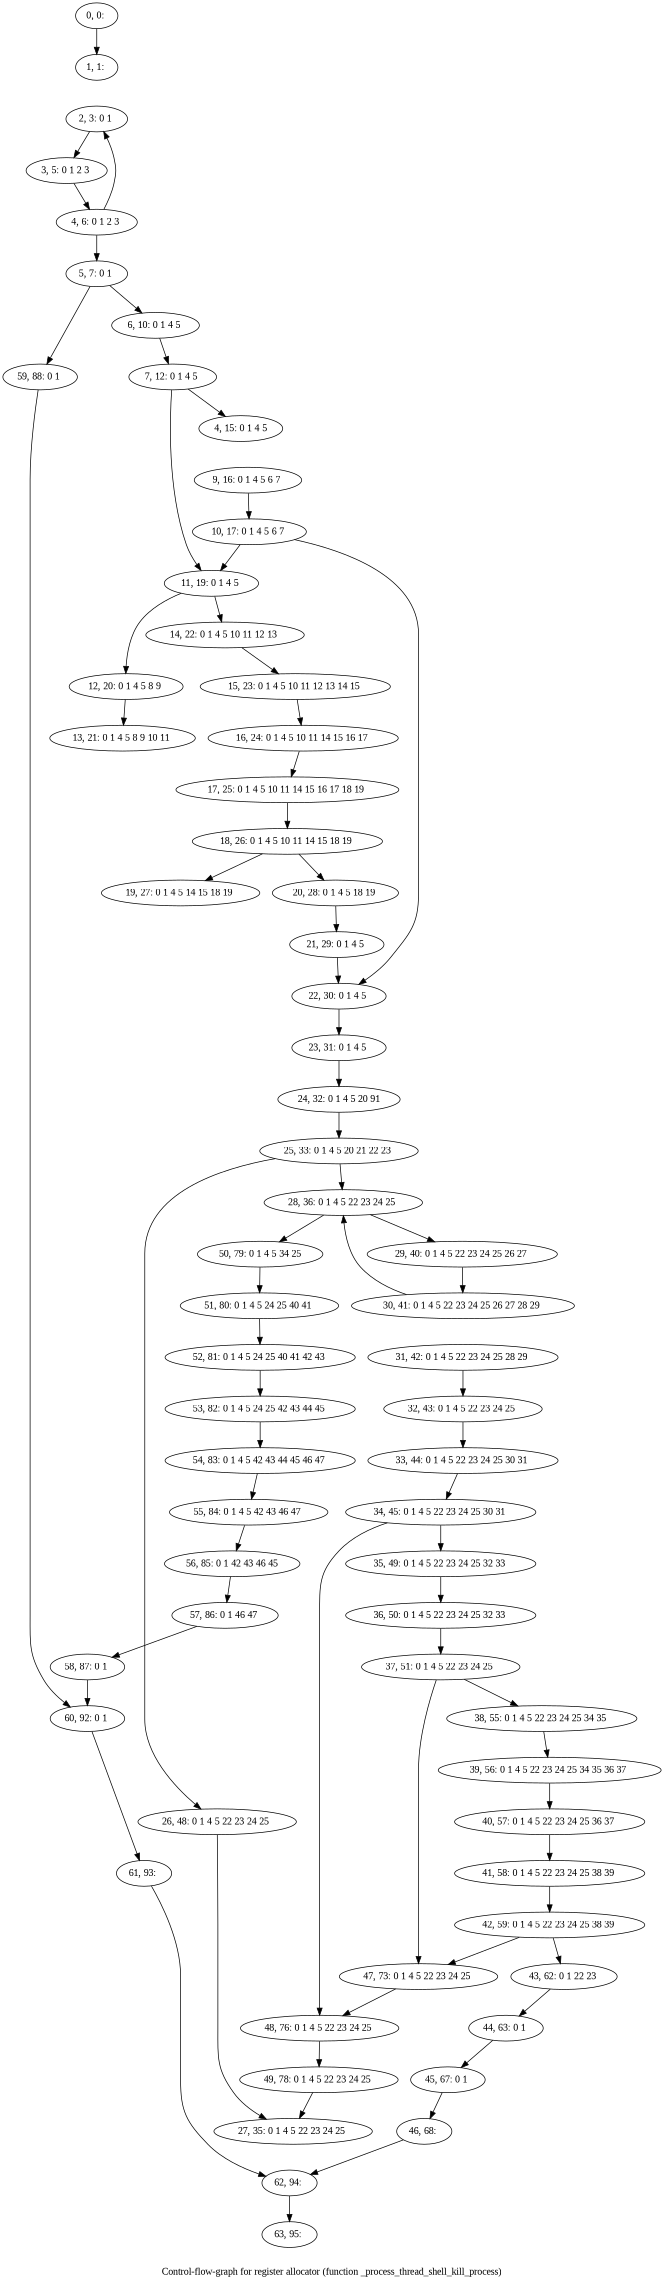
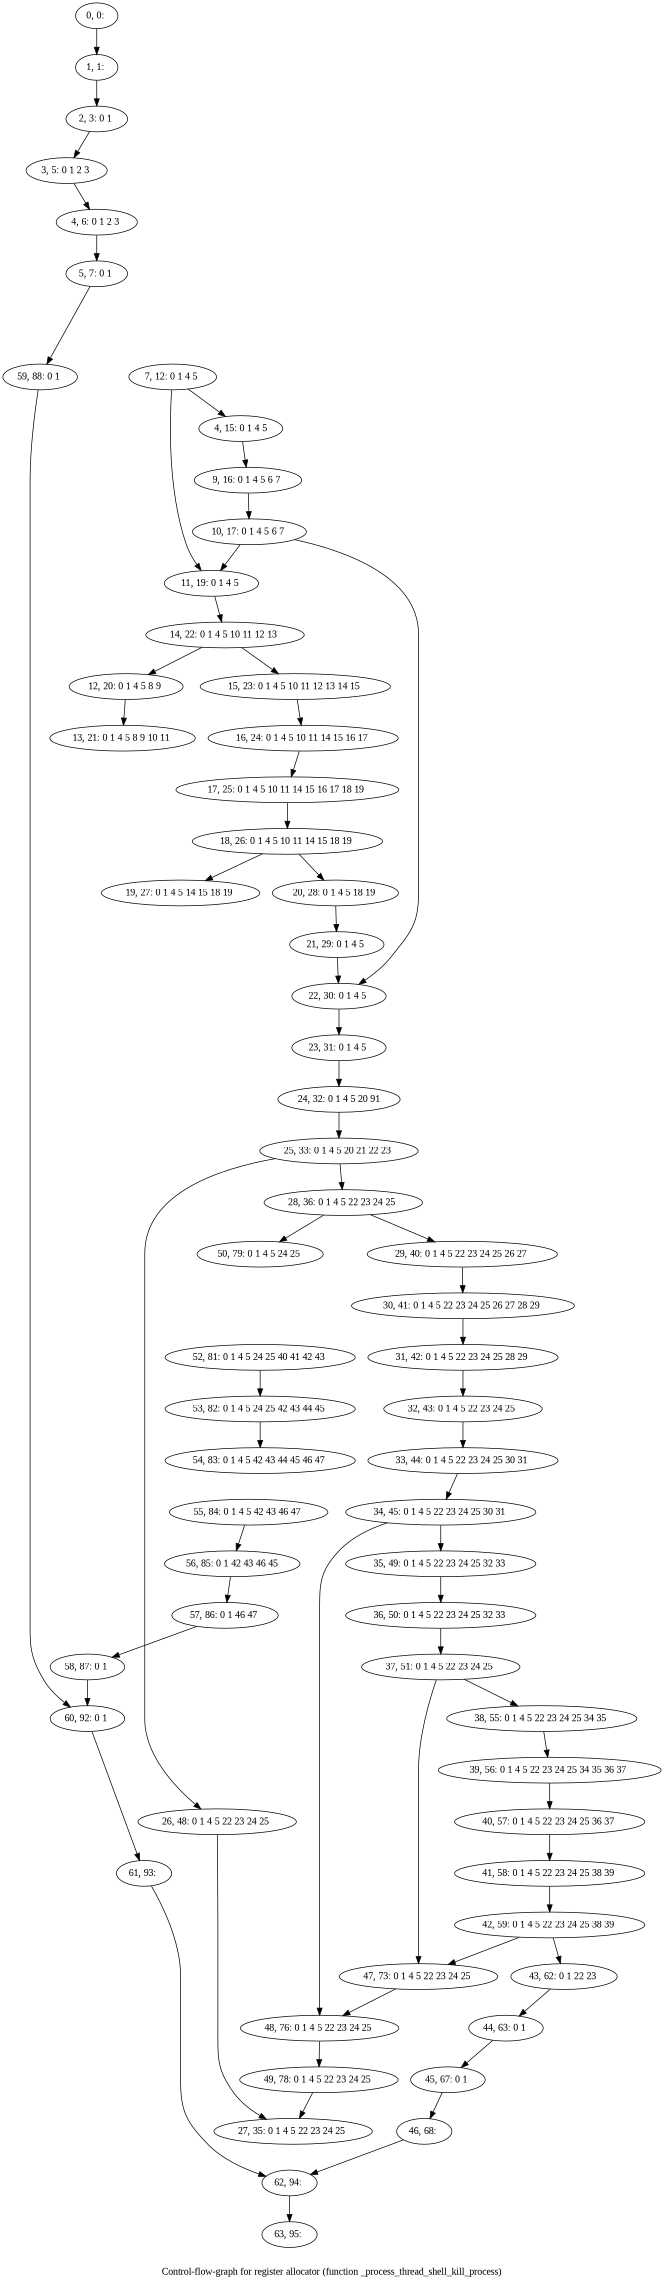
(116, 174) -> (97, 90)
(156, 325) -> none
none -> (244, 451)
(141, 620) -> (178, 659)
(260, 1254) -> (260, 1254)
(363, 1269) -> (463, 1328)
(259, 1306) -> none
(255, 1483) -> none
